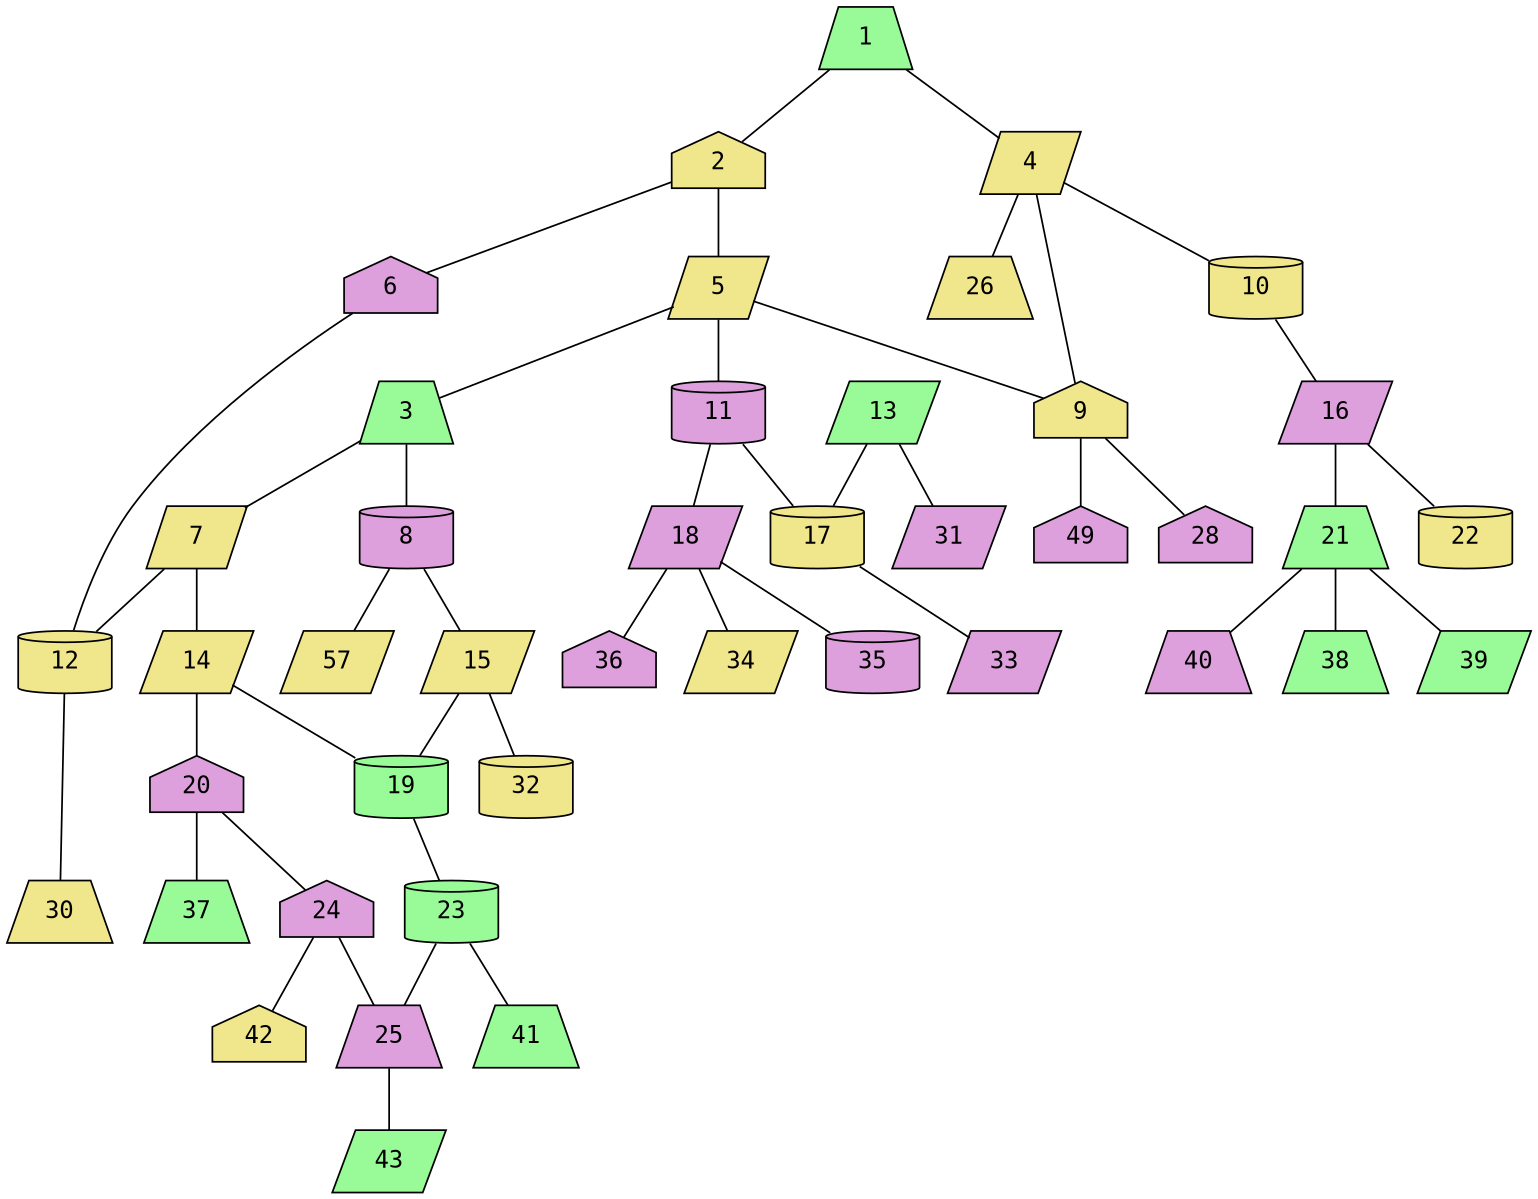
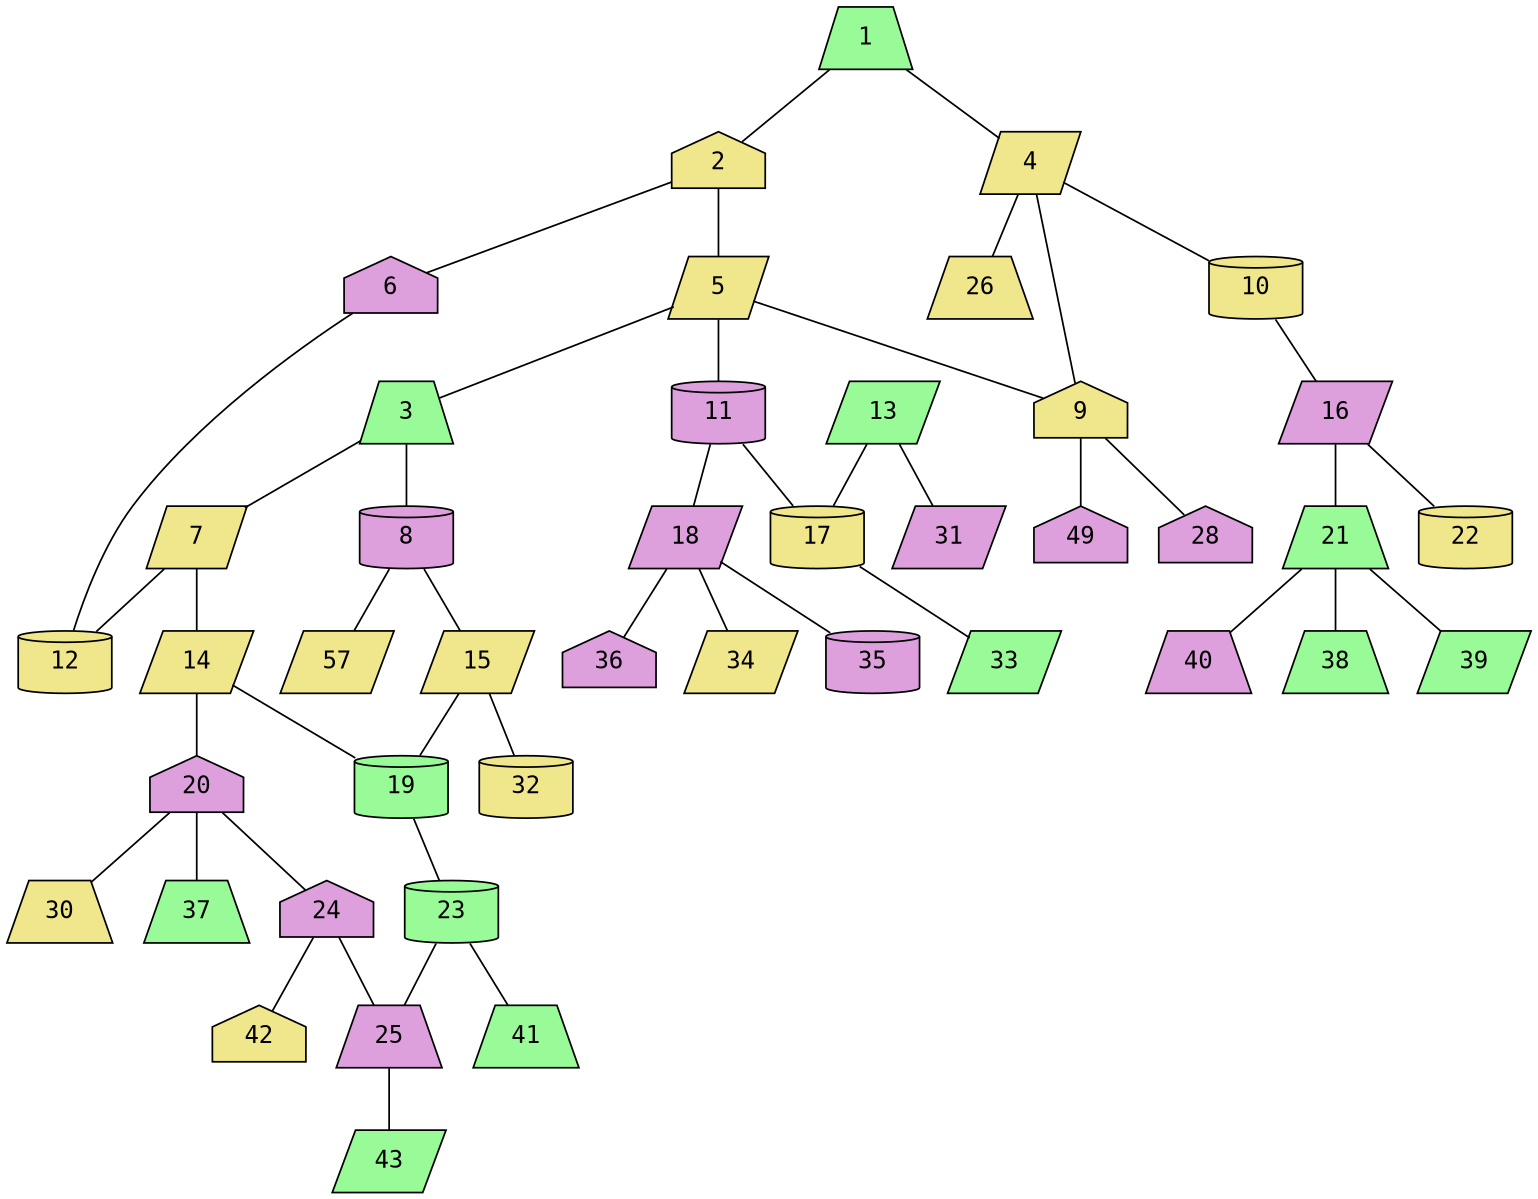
(1004, 662) -> (1004, 662)
(62, 787) -> (130, 847)
